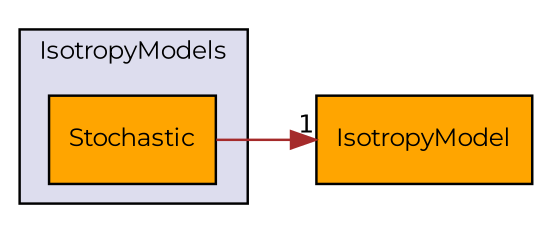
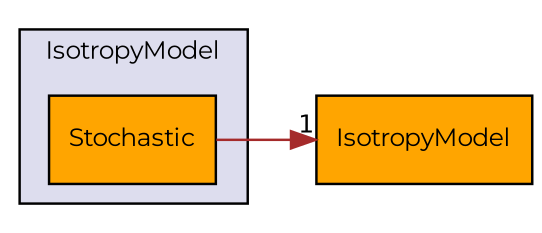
(134, 53) -> (134, 53)
